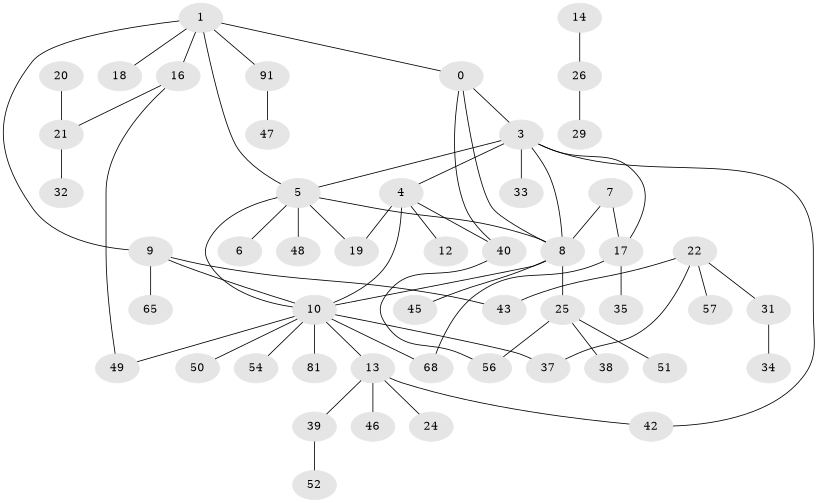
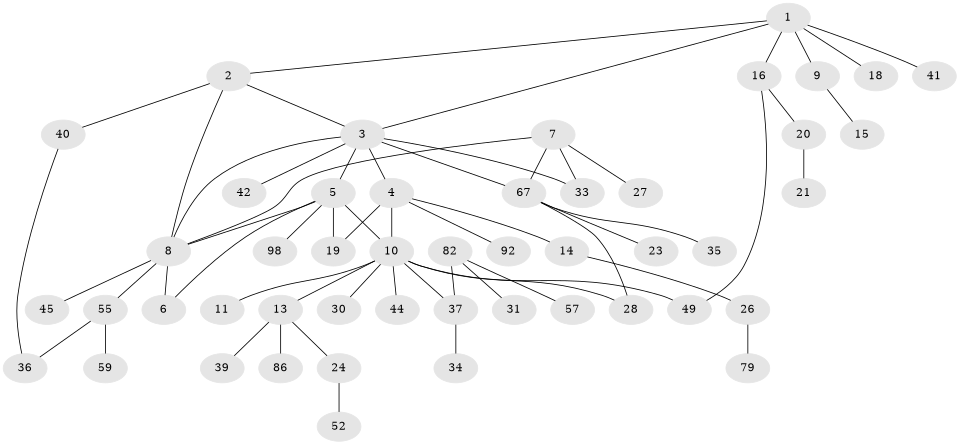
(267, 76) -> (934, 76)
(461, 76) -> (229, 76)
(120, 105) -> (782, 105)
(225, 118) -> (575, 76)
(267, 135) -> none
(580, 135) -> (748, 368)
none -> (568, 164)
(61, 193) -> none
none -> (641, 193)
(458, 225) -> (482, 218)
(298, 251) -> (275, 251)
(446, 251) -> (509, 251)
(621, 251) -> (524, 193)
none -> (656, 251)
(695, 251) -> (450, 251)
(441, 284) -> (166, 281)
(241, 286) -> none
(151, 310) -> (862, 135)
(504, 310) -> none
(563, 310) -> (105, 310)
(769, 339) -> (456, 339)
(198, 368) -> (339, 310)
(256, 368) -> (397, 310)
(314, 368) -> (222, 310)
(431, 368) -> (631, 310)
(490, 368) -> (25, 368)
(606, 368) -> none
(665, 368) -> (105, 368)
(508, 408) -> none
(373, 427) -> (281, 368)
(314, 456) -> (339, 398)
